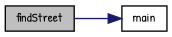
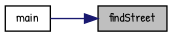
(91, 19) -> (67, 19)
